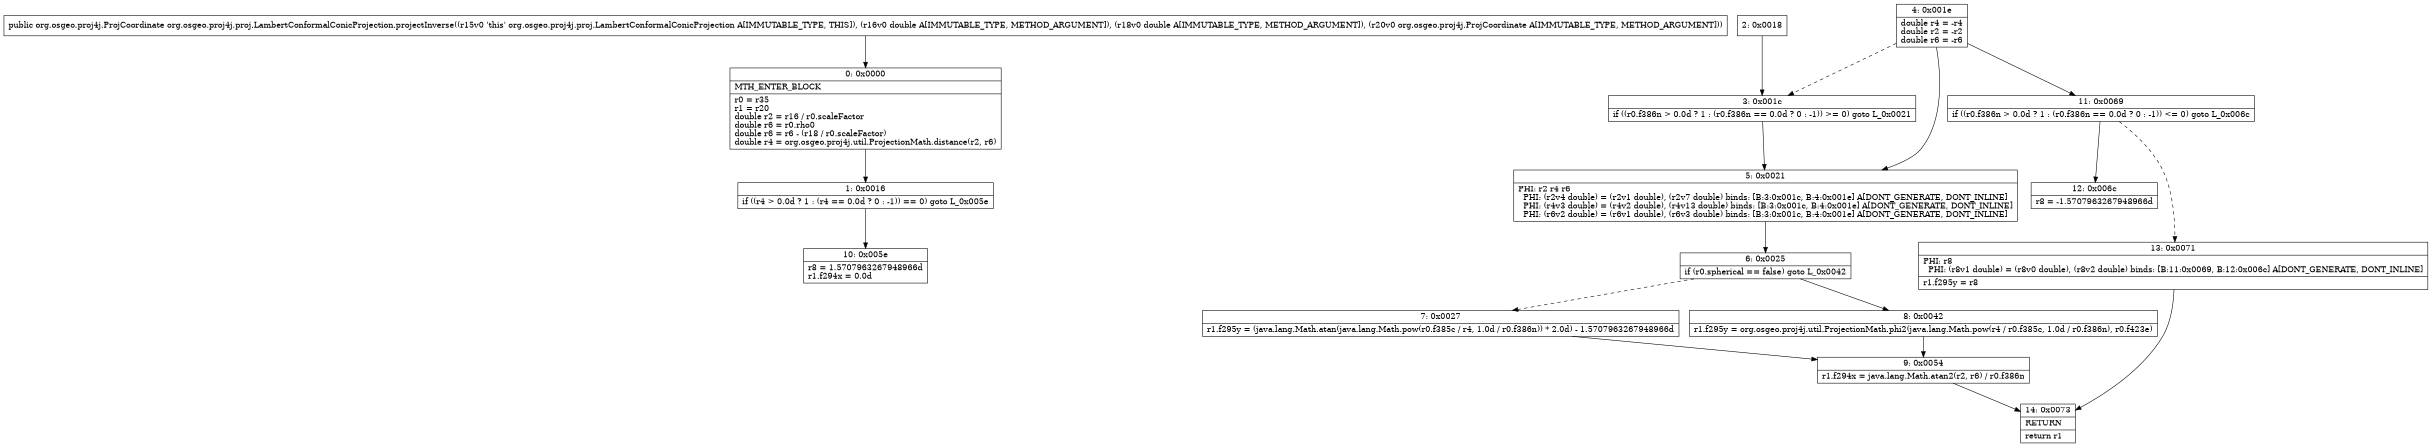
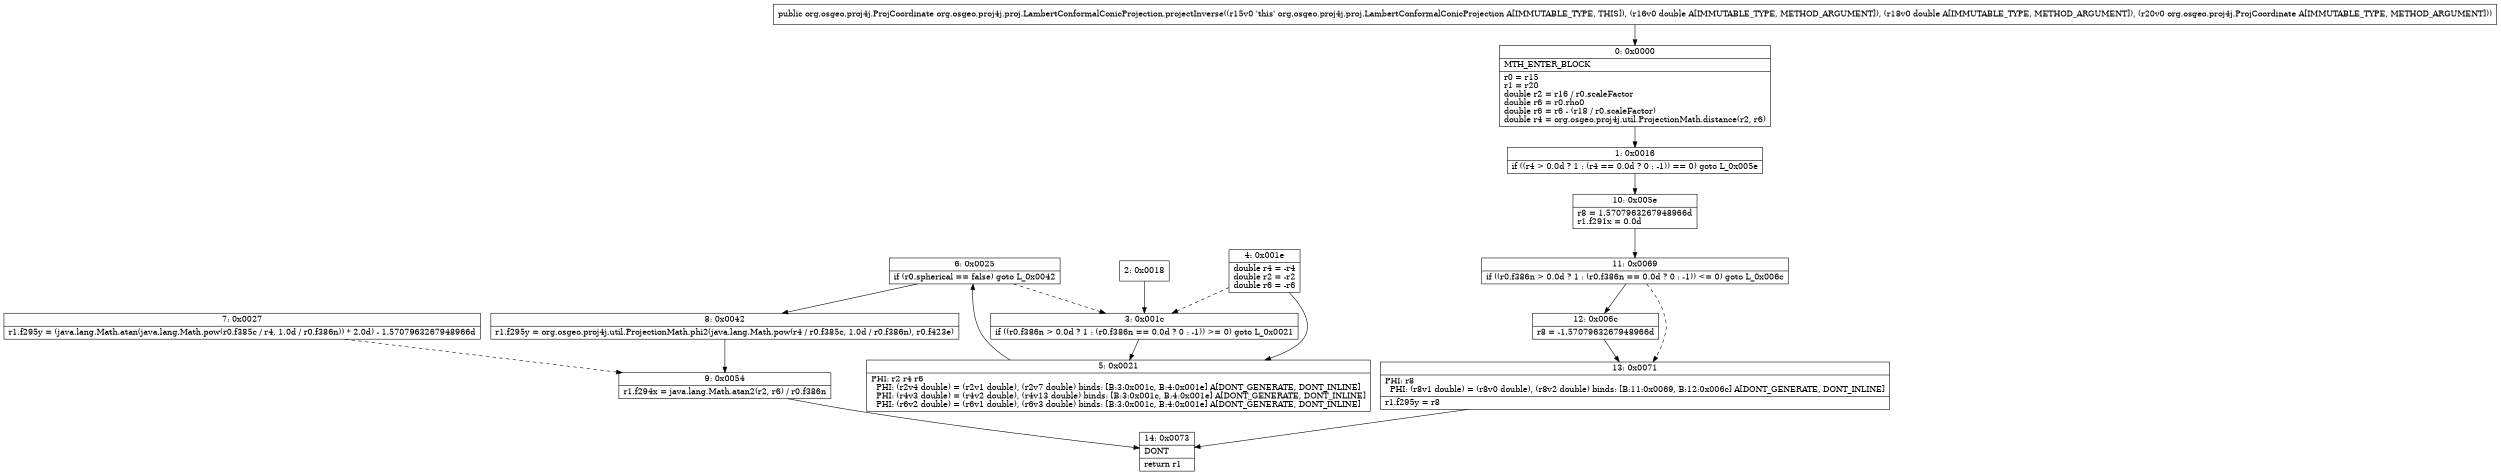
(2019, 68) -> (1635, 240)
(752, 100) -> (1521, 78)
(840, 276) -> (1610, 222)
(1606, 294) -> (1057, 298)
none -> (1610, 348)
(1692, 348) -> (481, 356)
(2044, 423) -> (1157, 451)
